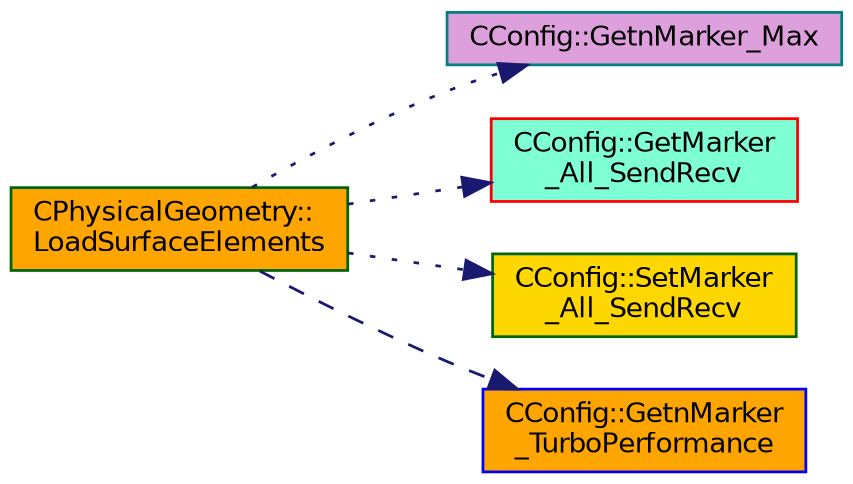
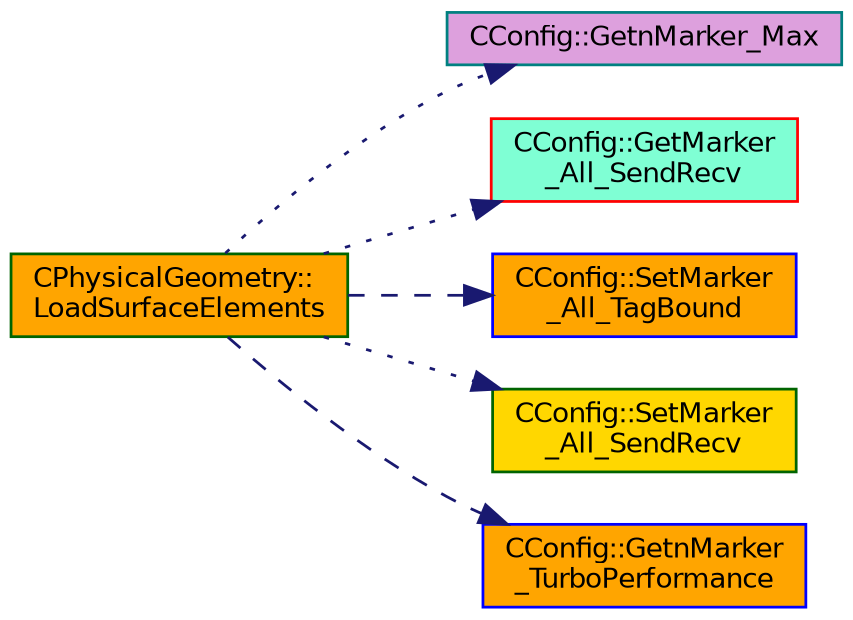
none -> (644, 295)
